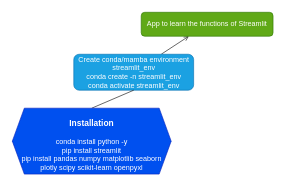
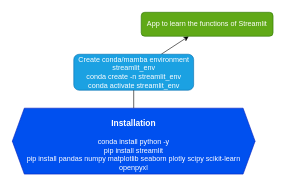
(185, 39) -> (184, 39)
(92, 141) -> (134, 141)
